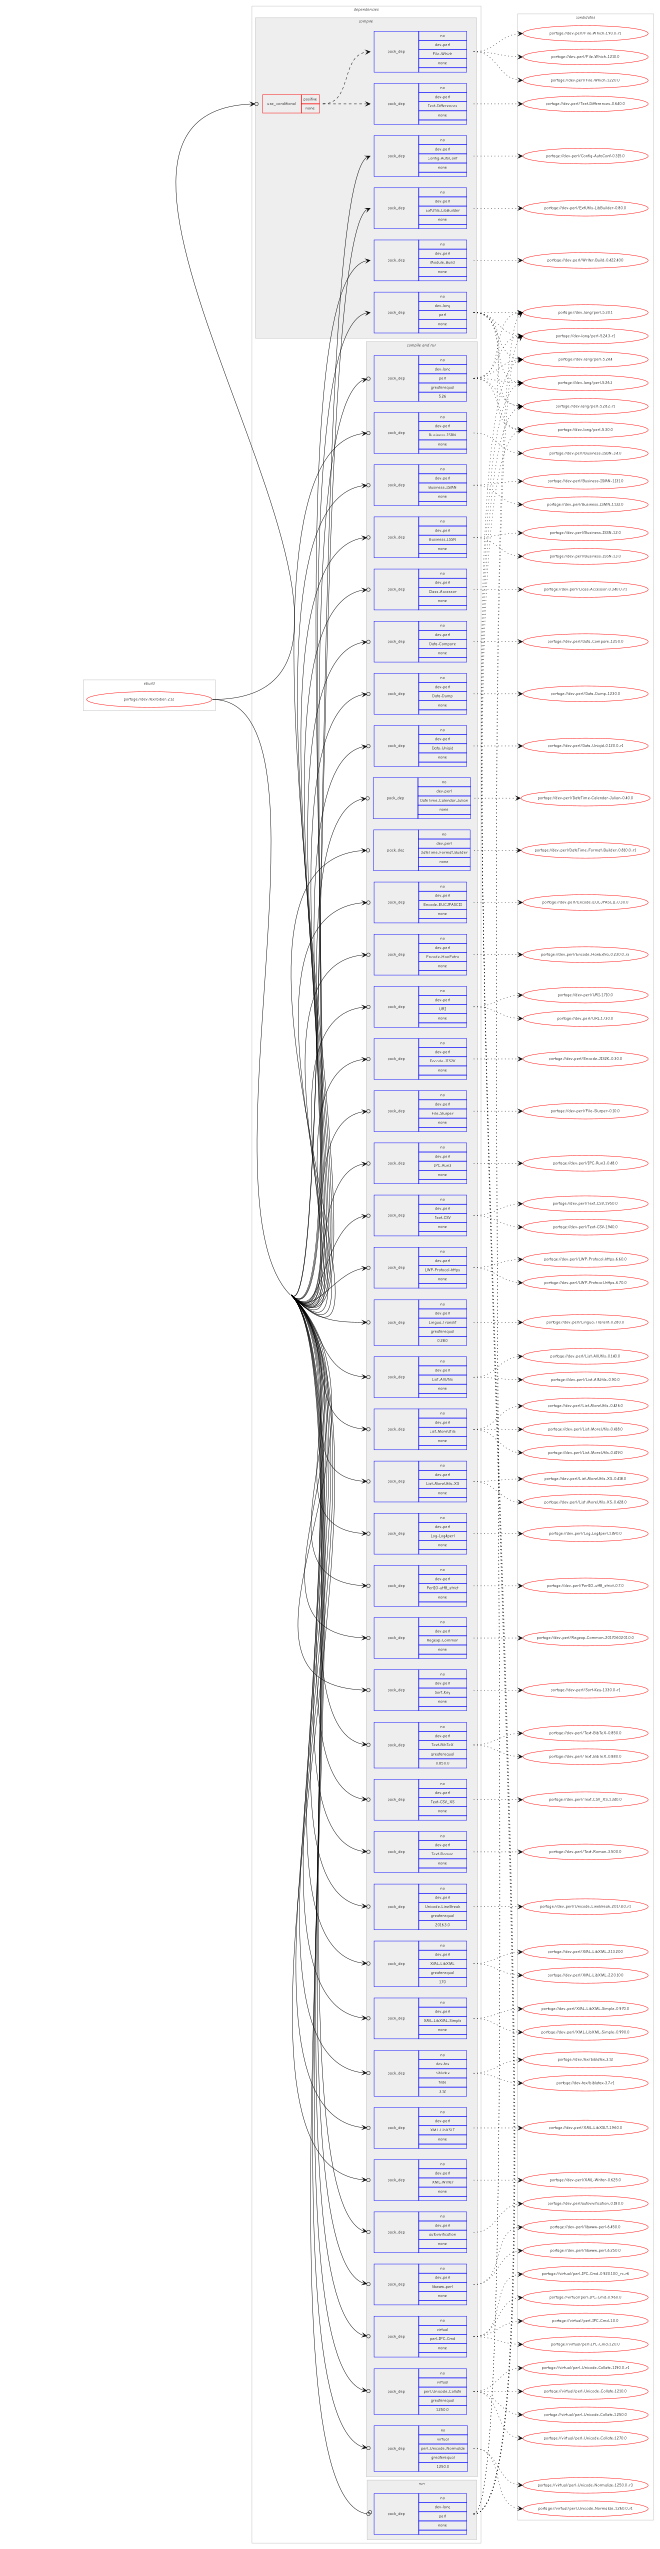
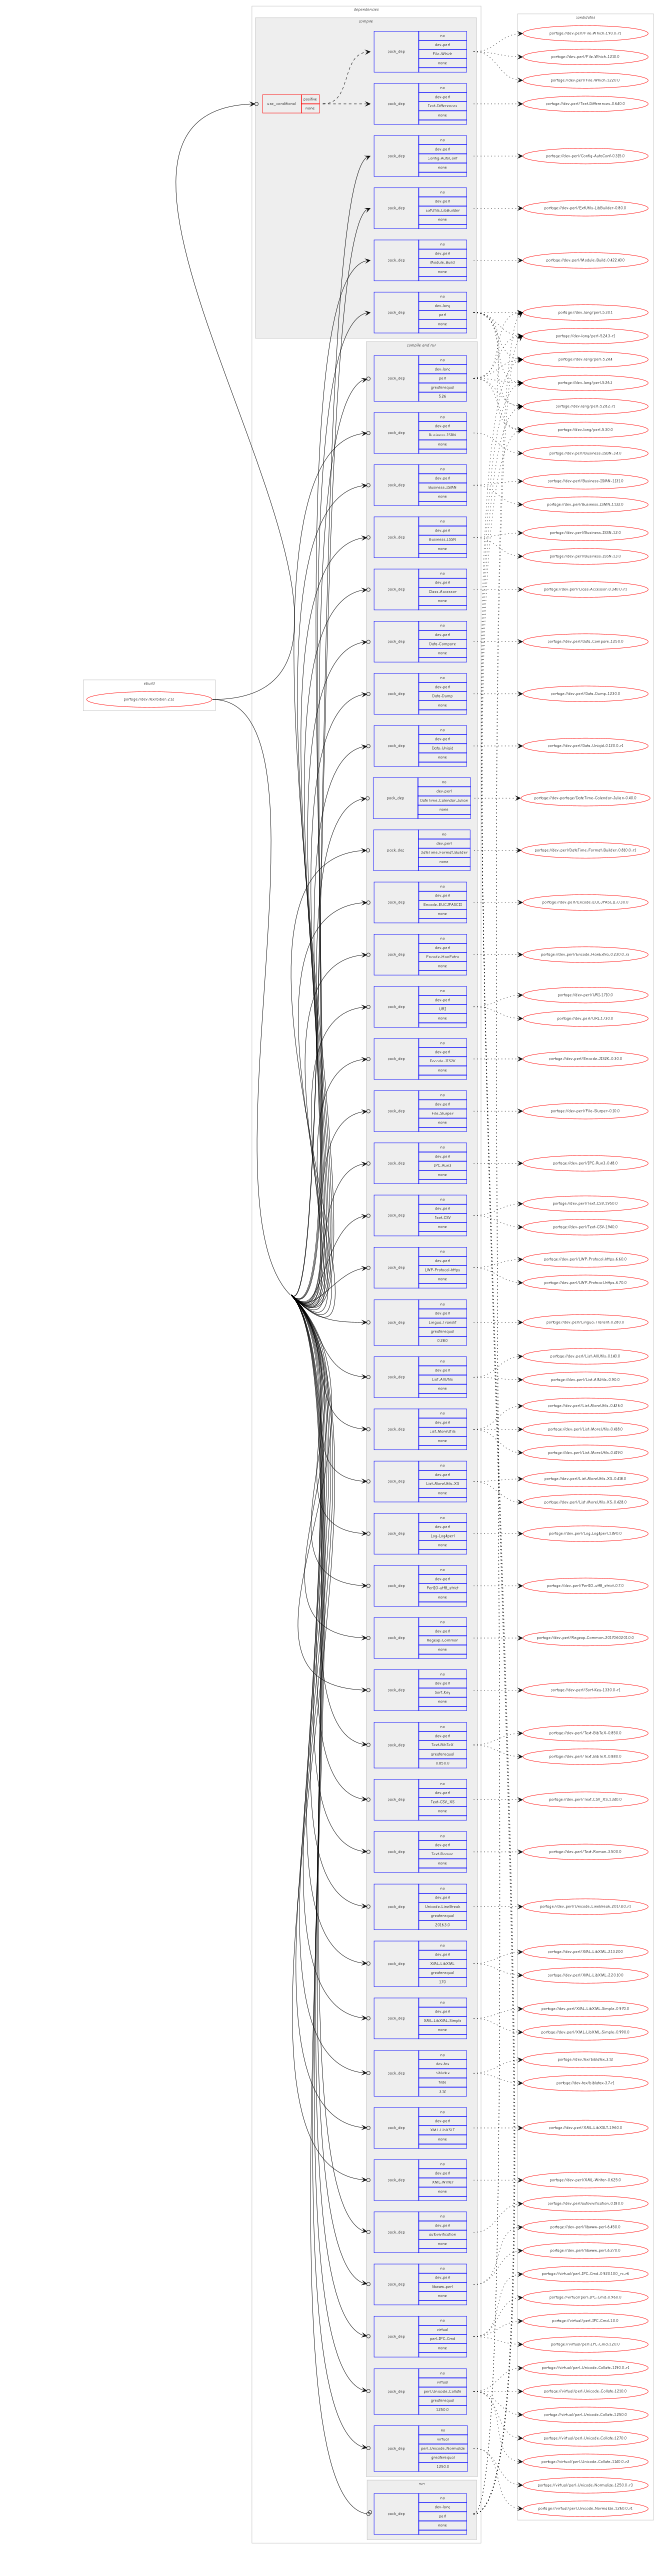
(586, 260) -> (586, 260)
(586, 798) -> (586, 798)
(586, 2251) -> (586, 2251)
none -> (586, 2462)
